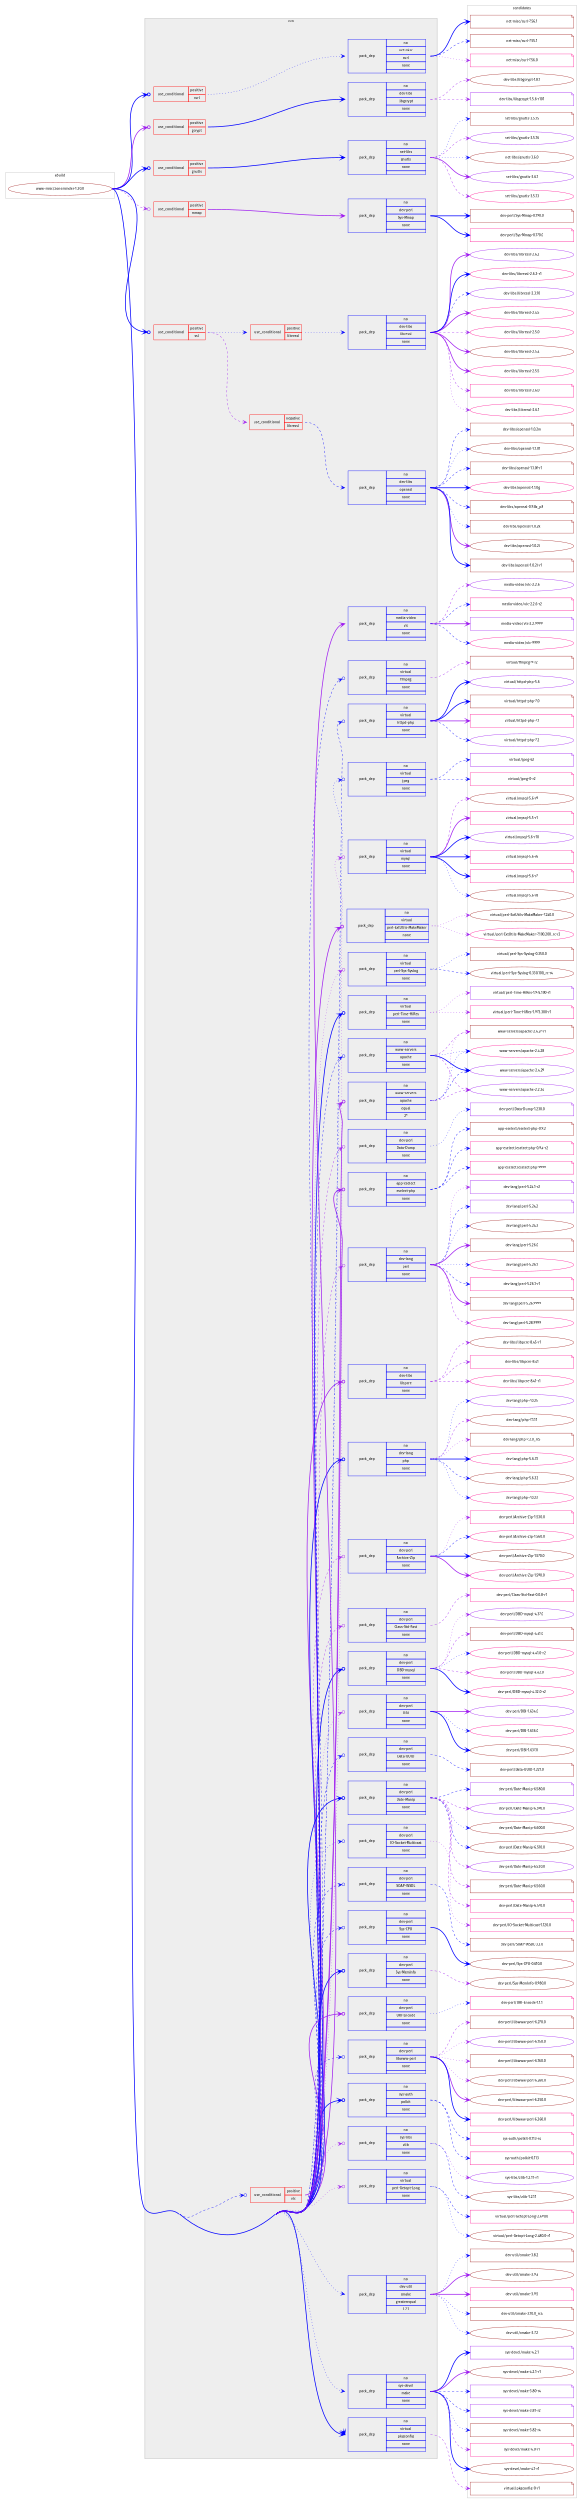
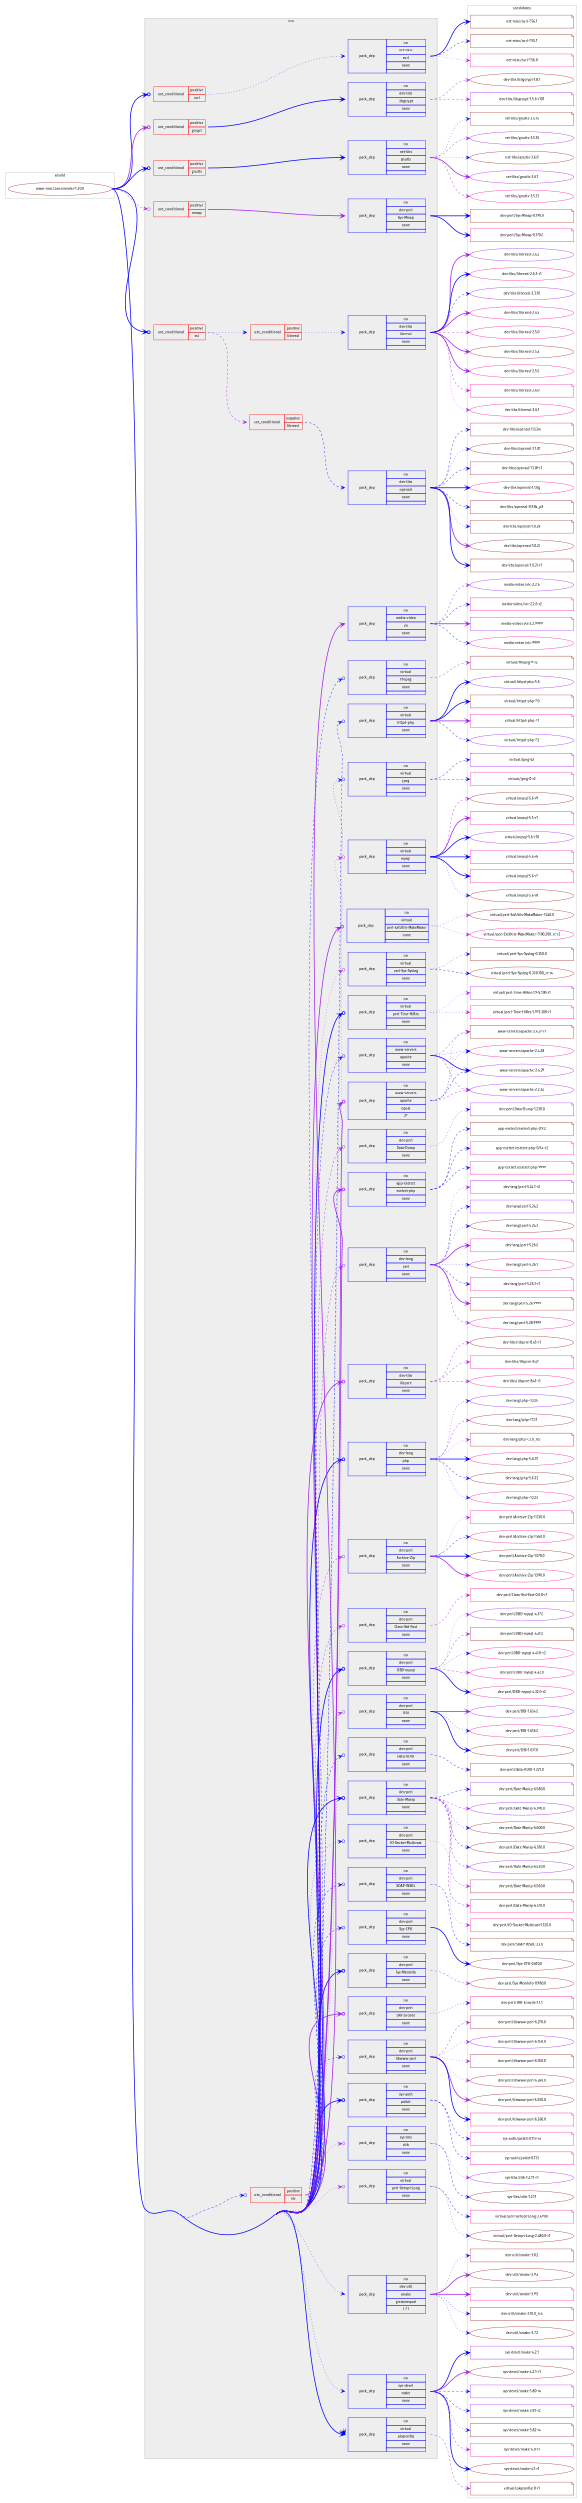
(522, 1245) -> (522, 1245)
